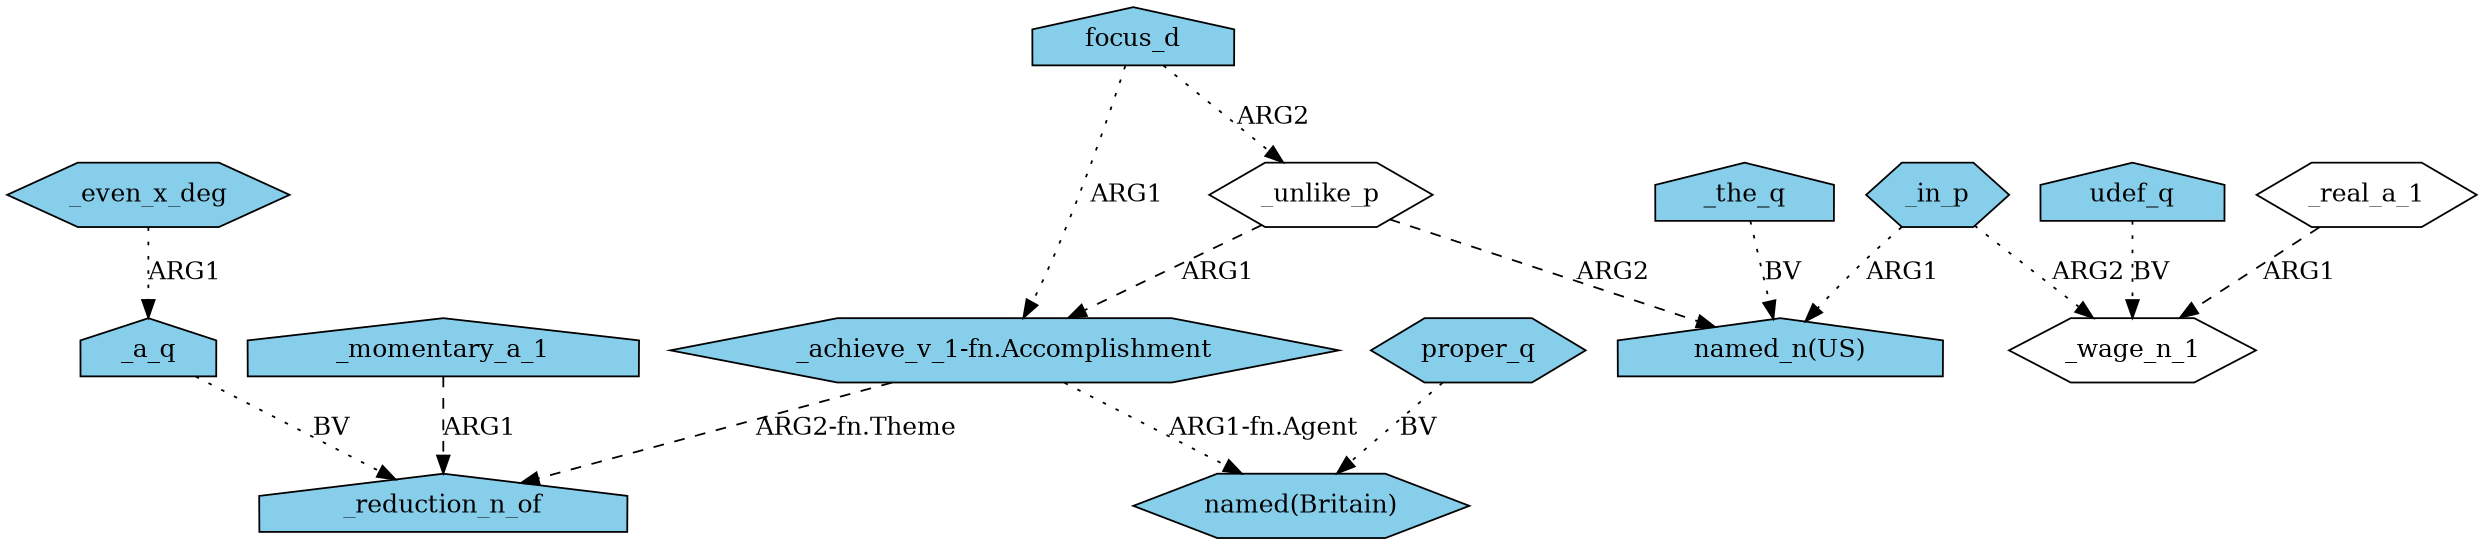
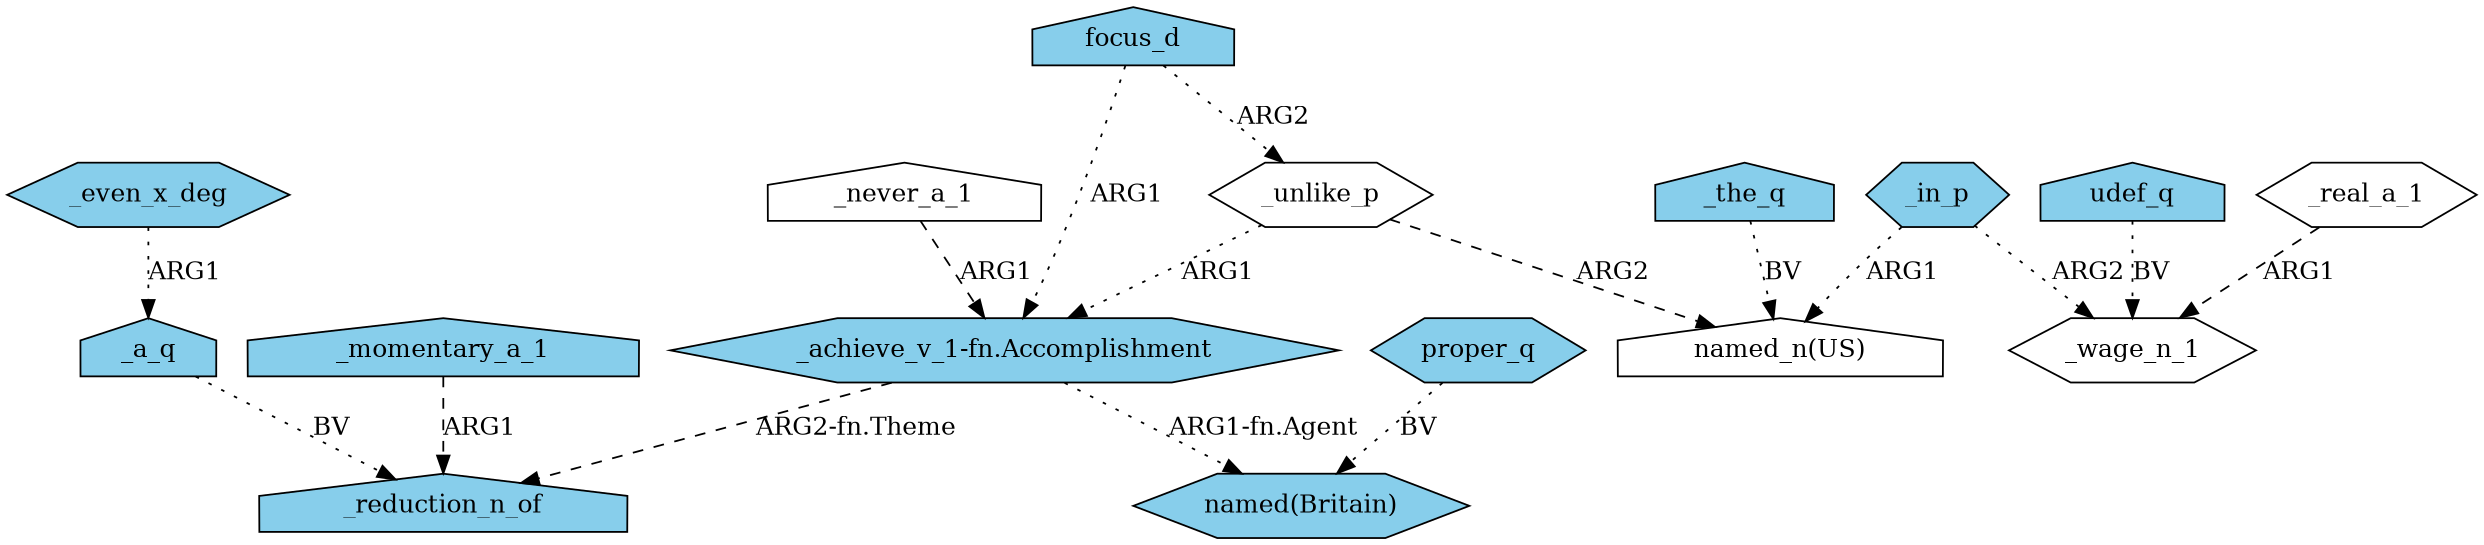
none -> (904, 195)
(1173, 268) -> (1173, 268)
(1780, 350) -> (1780, 350)
